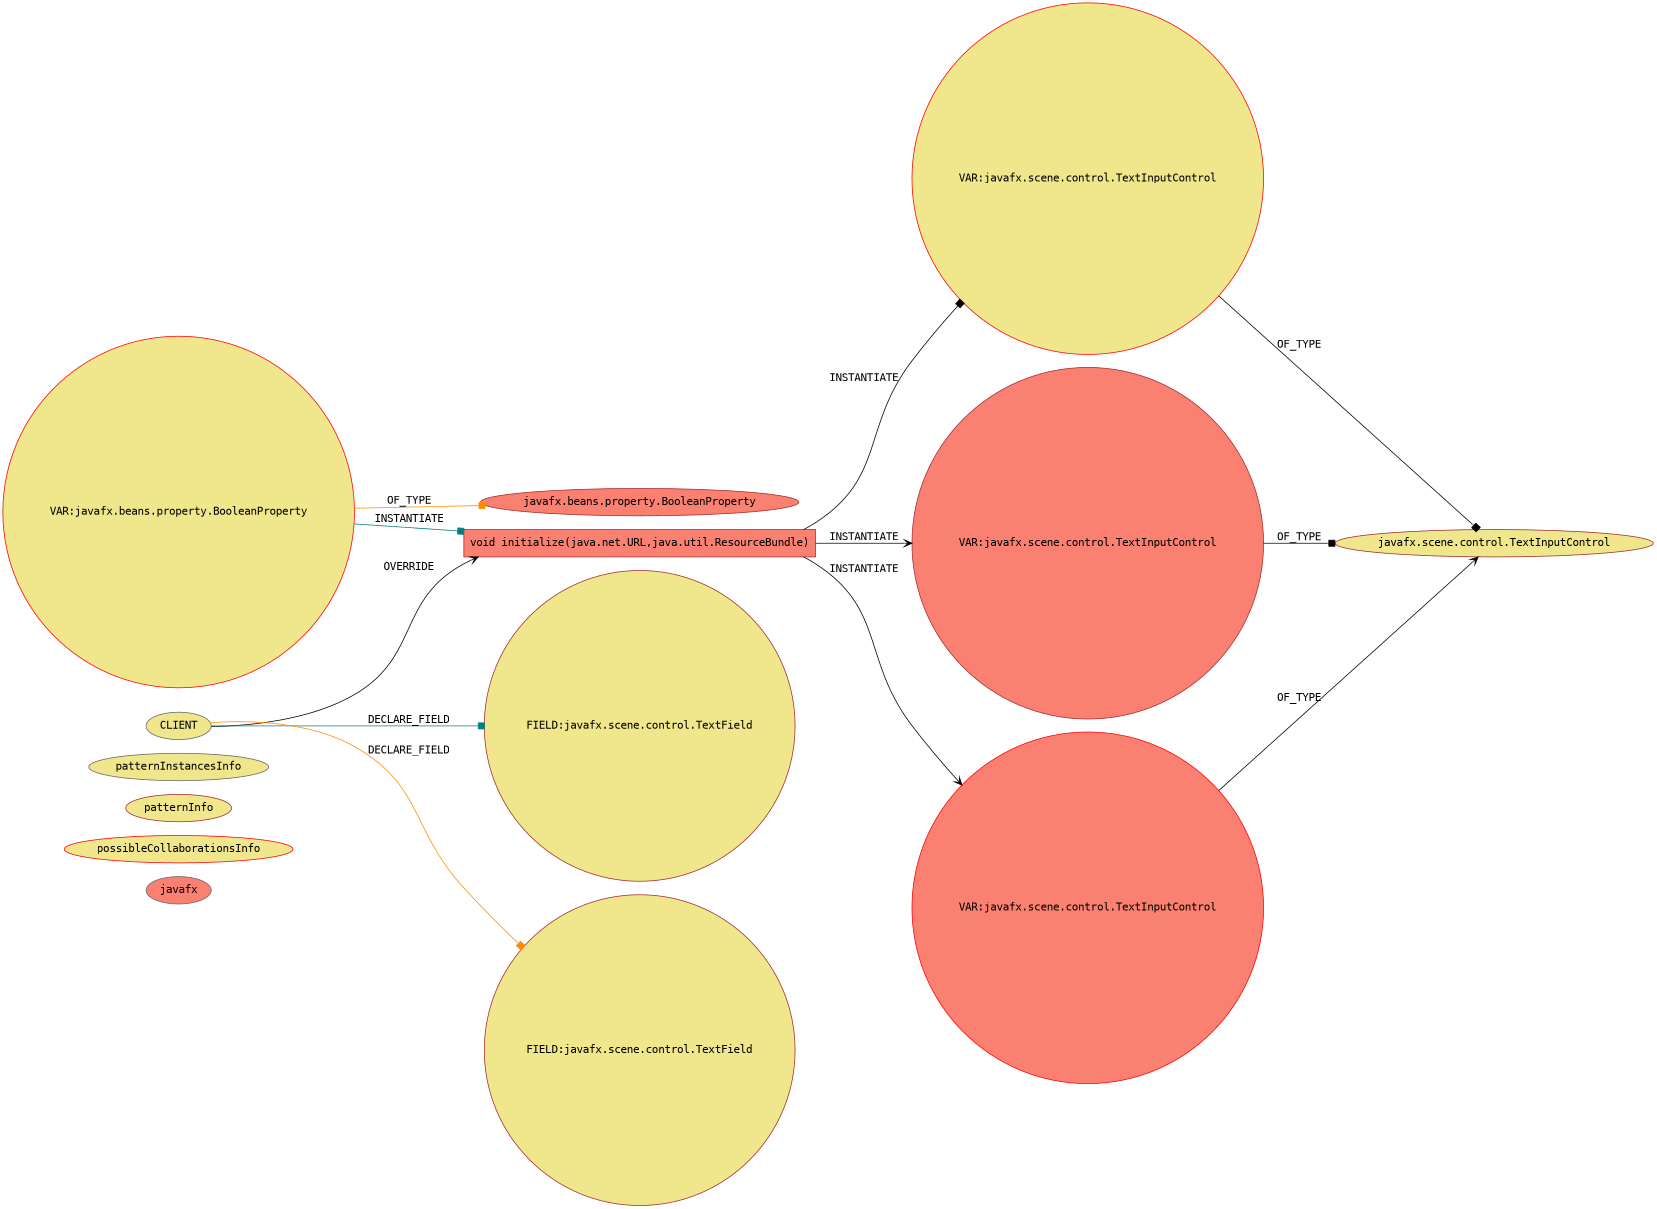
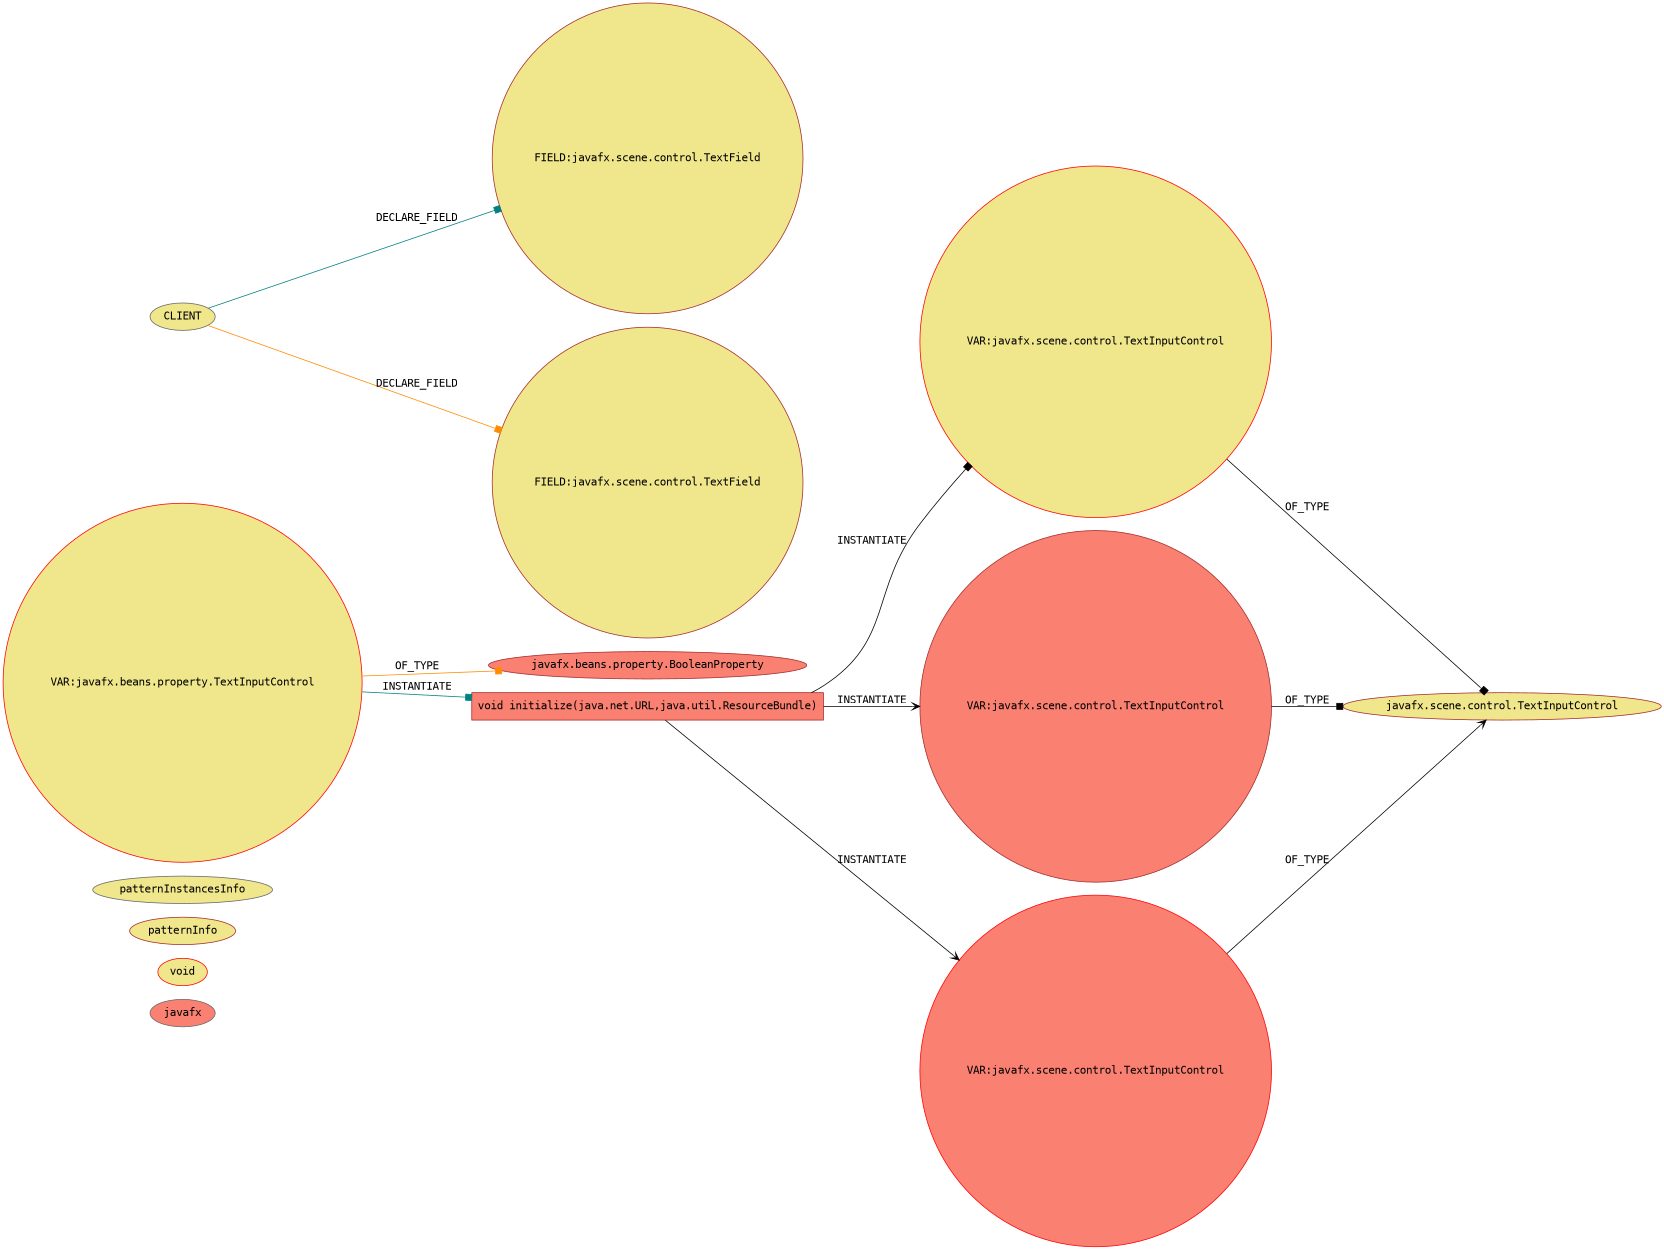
(179, 512) -> (183, 683)
(368, 685) -> none
(179, 849) -> (183, 972)
